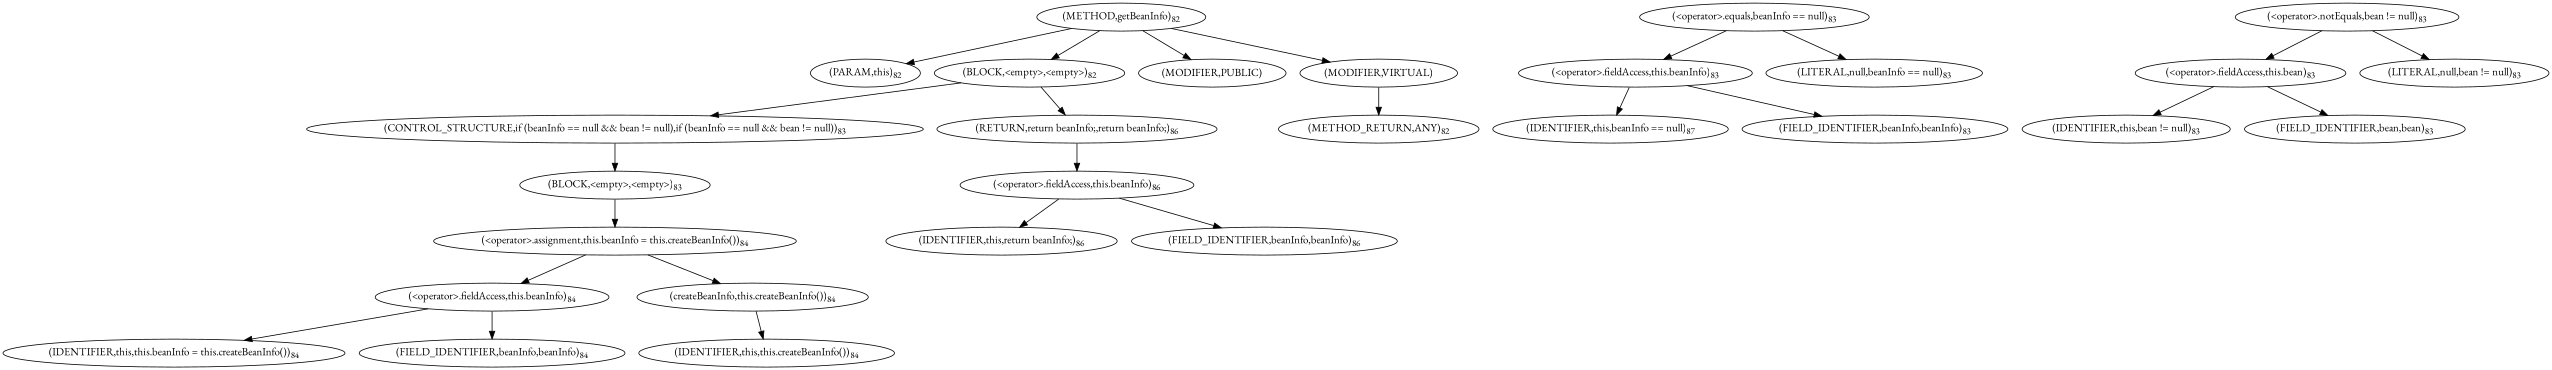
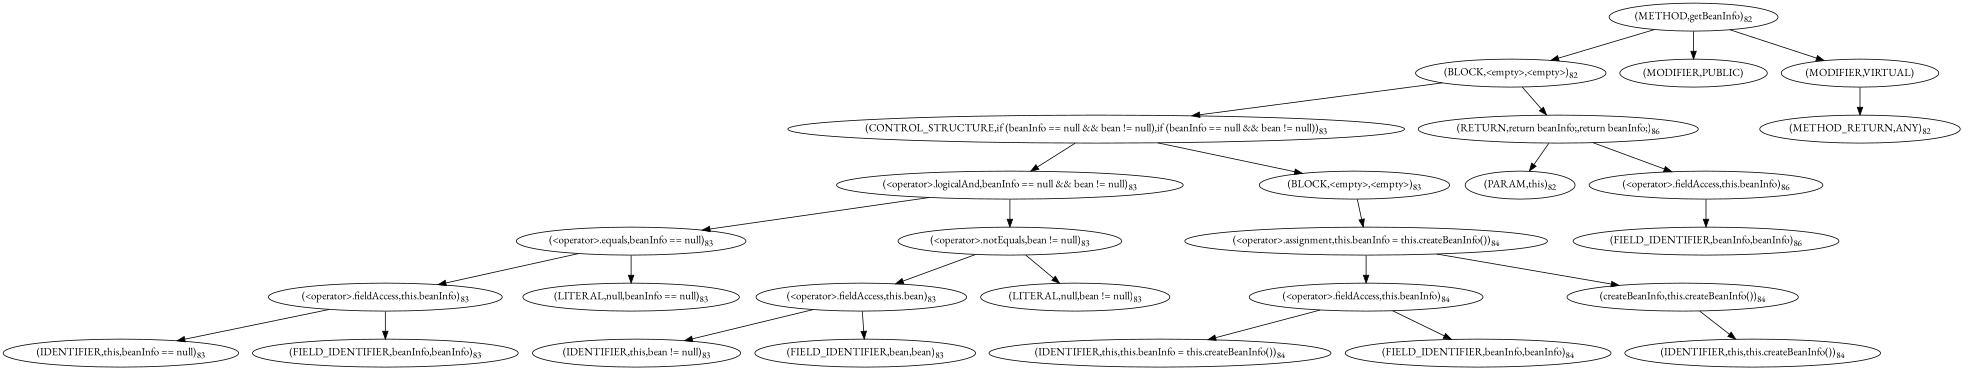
(993, 45) -> (1541, 154)
(1691, 128) -> (201, 352)
none -> (1010, 185)
(1002, 241) -> none
